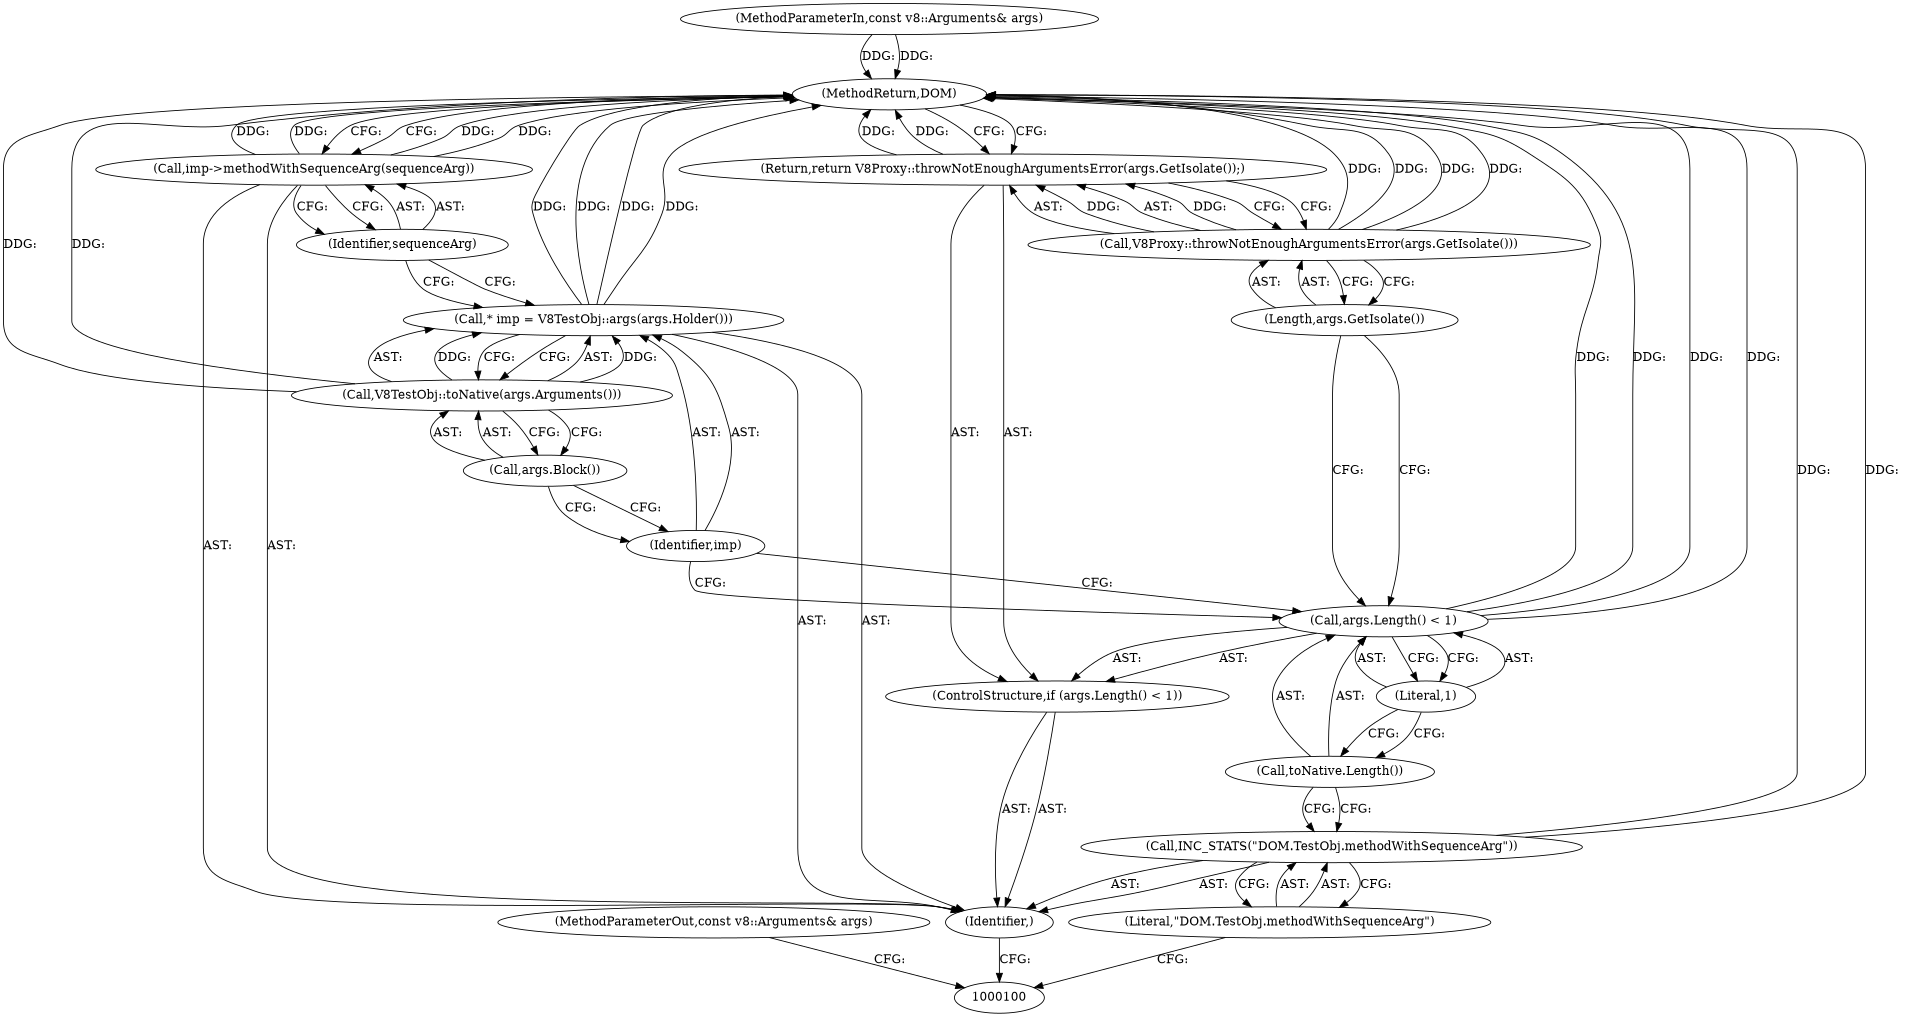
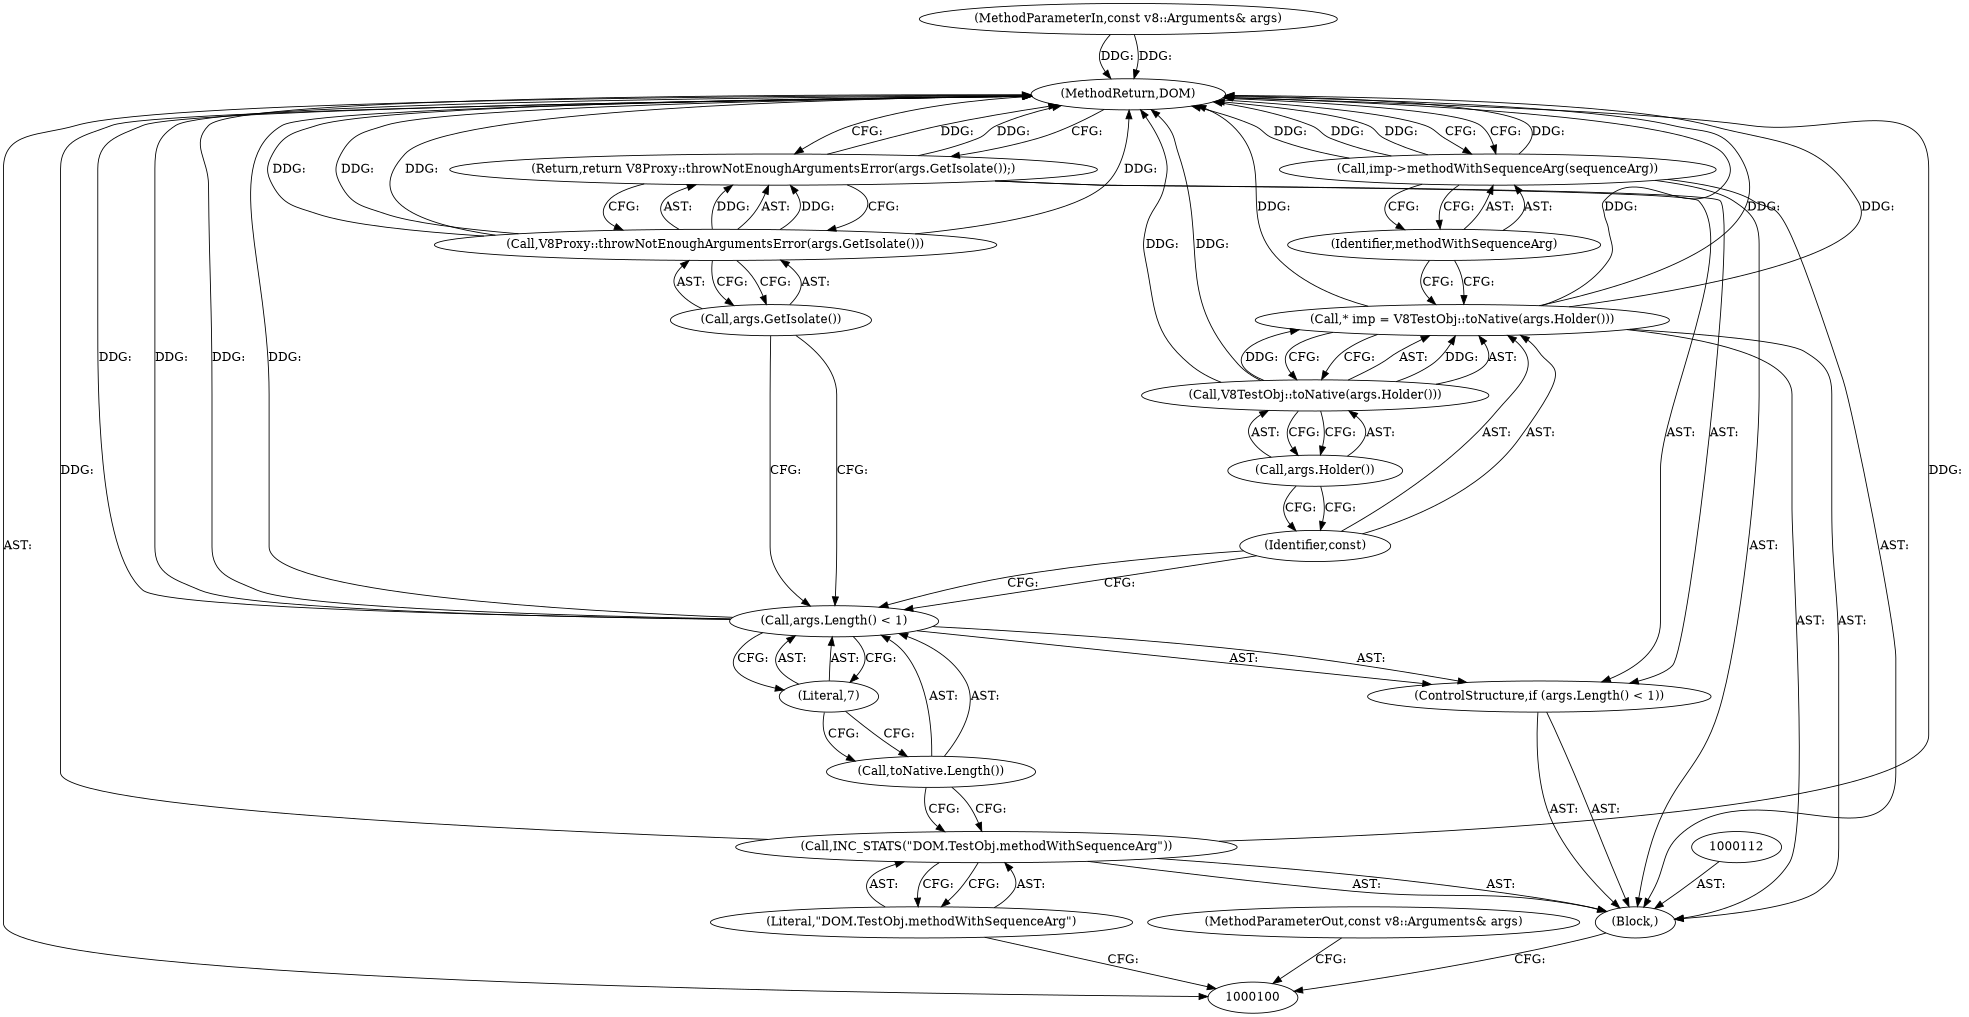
(402, 245) -> (1444, 245)
(594, 320) -> (1462, 320)
(1345, 320) -> (771, 320)
(482, 395) -> (1315, 395)
(545, 471) -> (1315, 471)
(696, 546) -> (1315, 546)
none -> (3, 622)
(1426, 697) -> (829, 697)
none -> (1737, 847)
(999, 922) -> (1635, 922)
